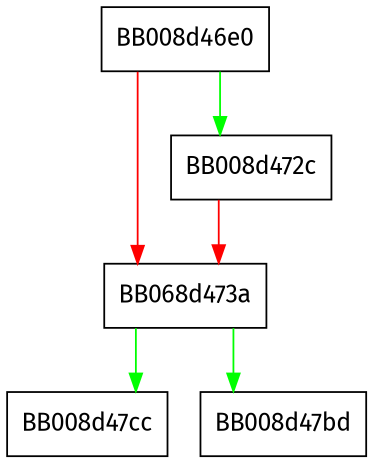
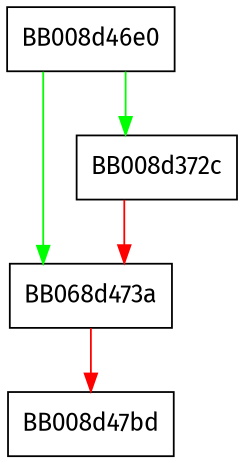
(138, 159) -> (43, 159)
(251, 168) -> (157, 168)
(233, 351) -> (91, 351)
(87, 424) -> none
